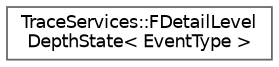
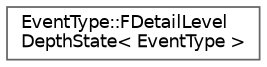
(139, 33) -> (133, 33)
